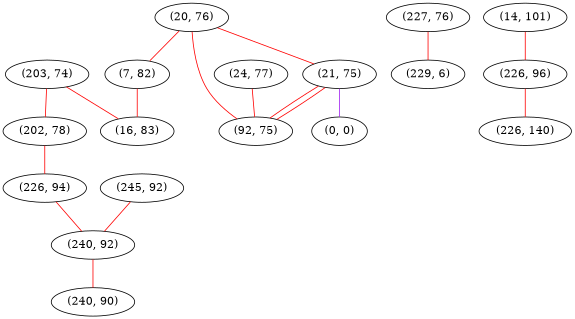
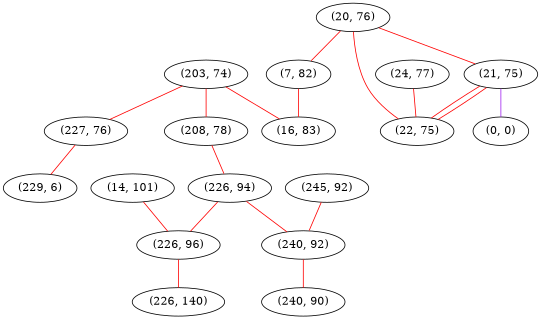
none -> (146, 103)
(45, 131) -> (206, 131)
(256, 131) -> (417, 131)
none -> (204, 217)
